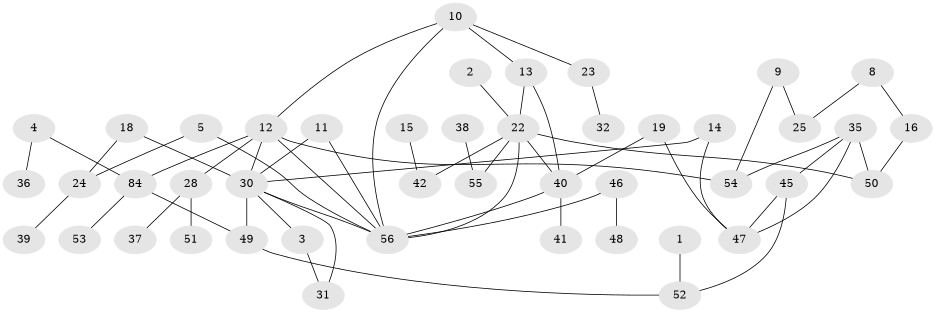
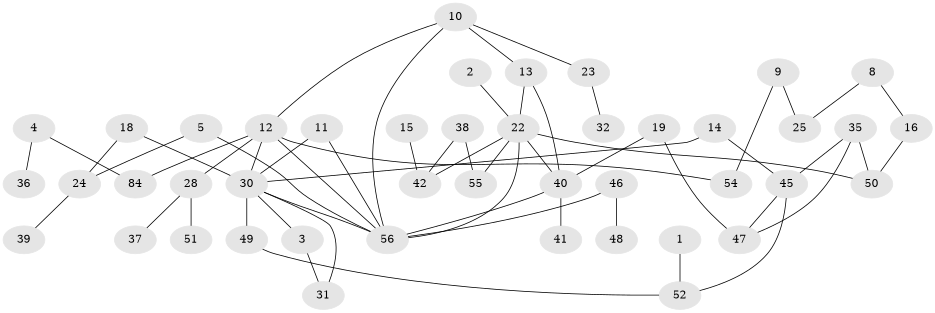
none -> (441, 156)
(793, 156) -> none
(701, 189) -> (751, 156)
(185, 209) -> none
(80, 240) -> none
